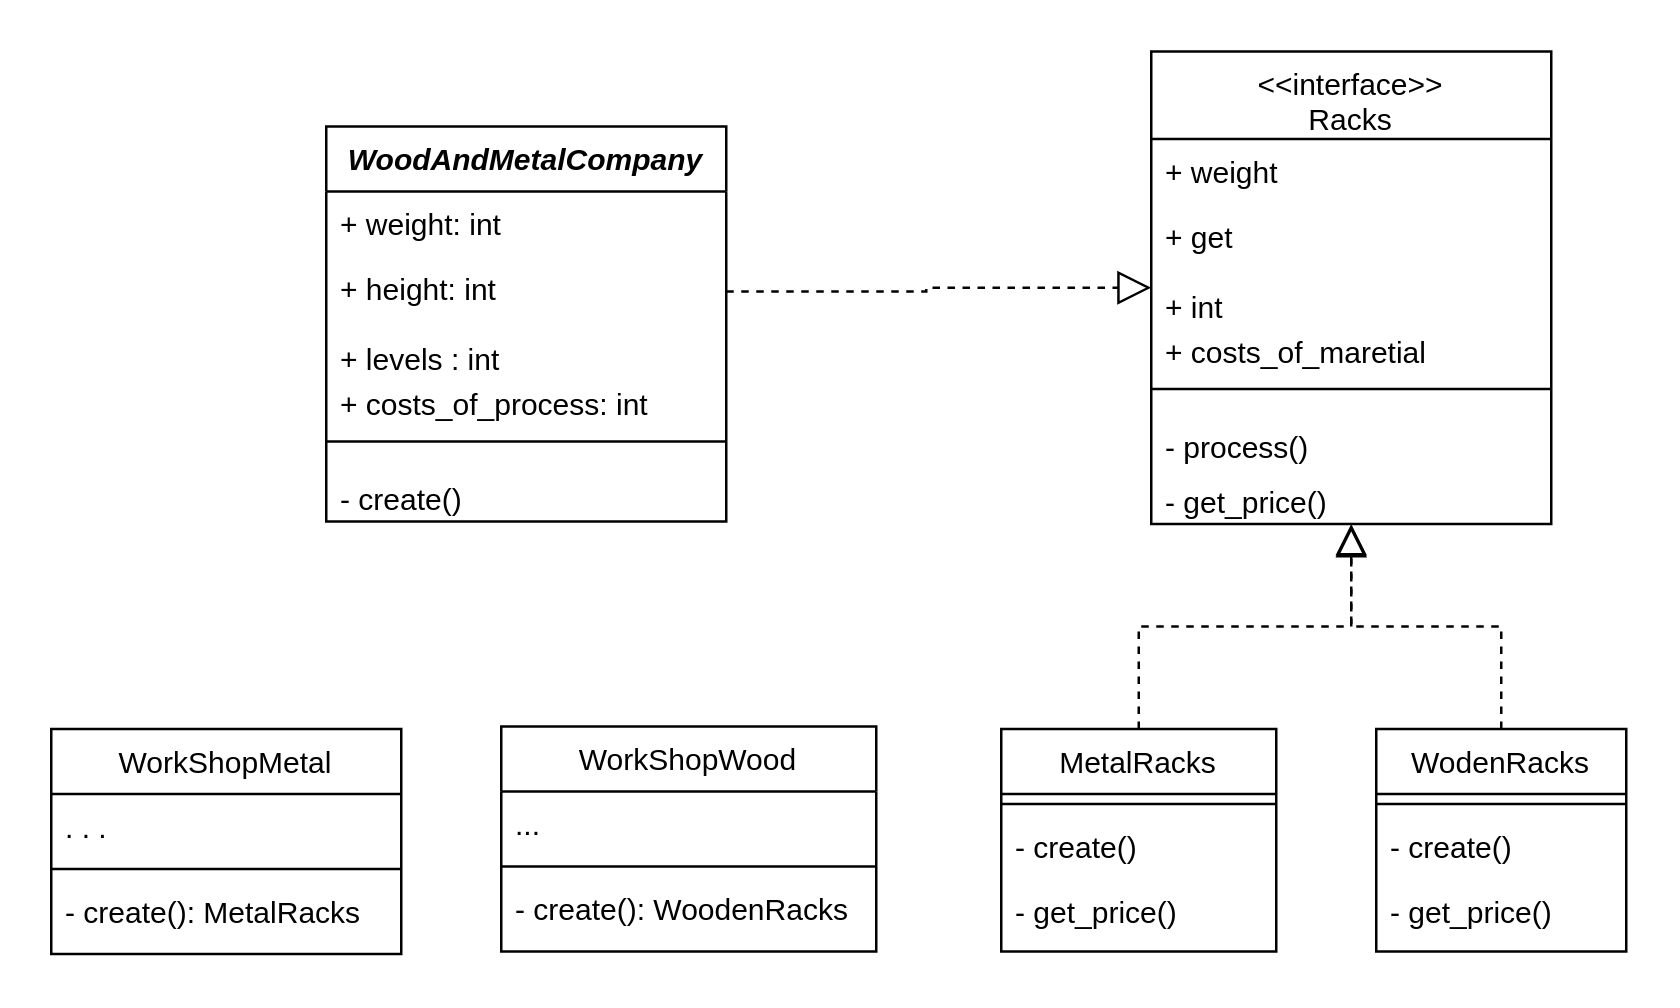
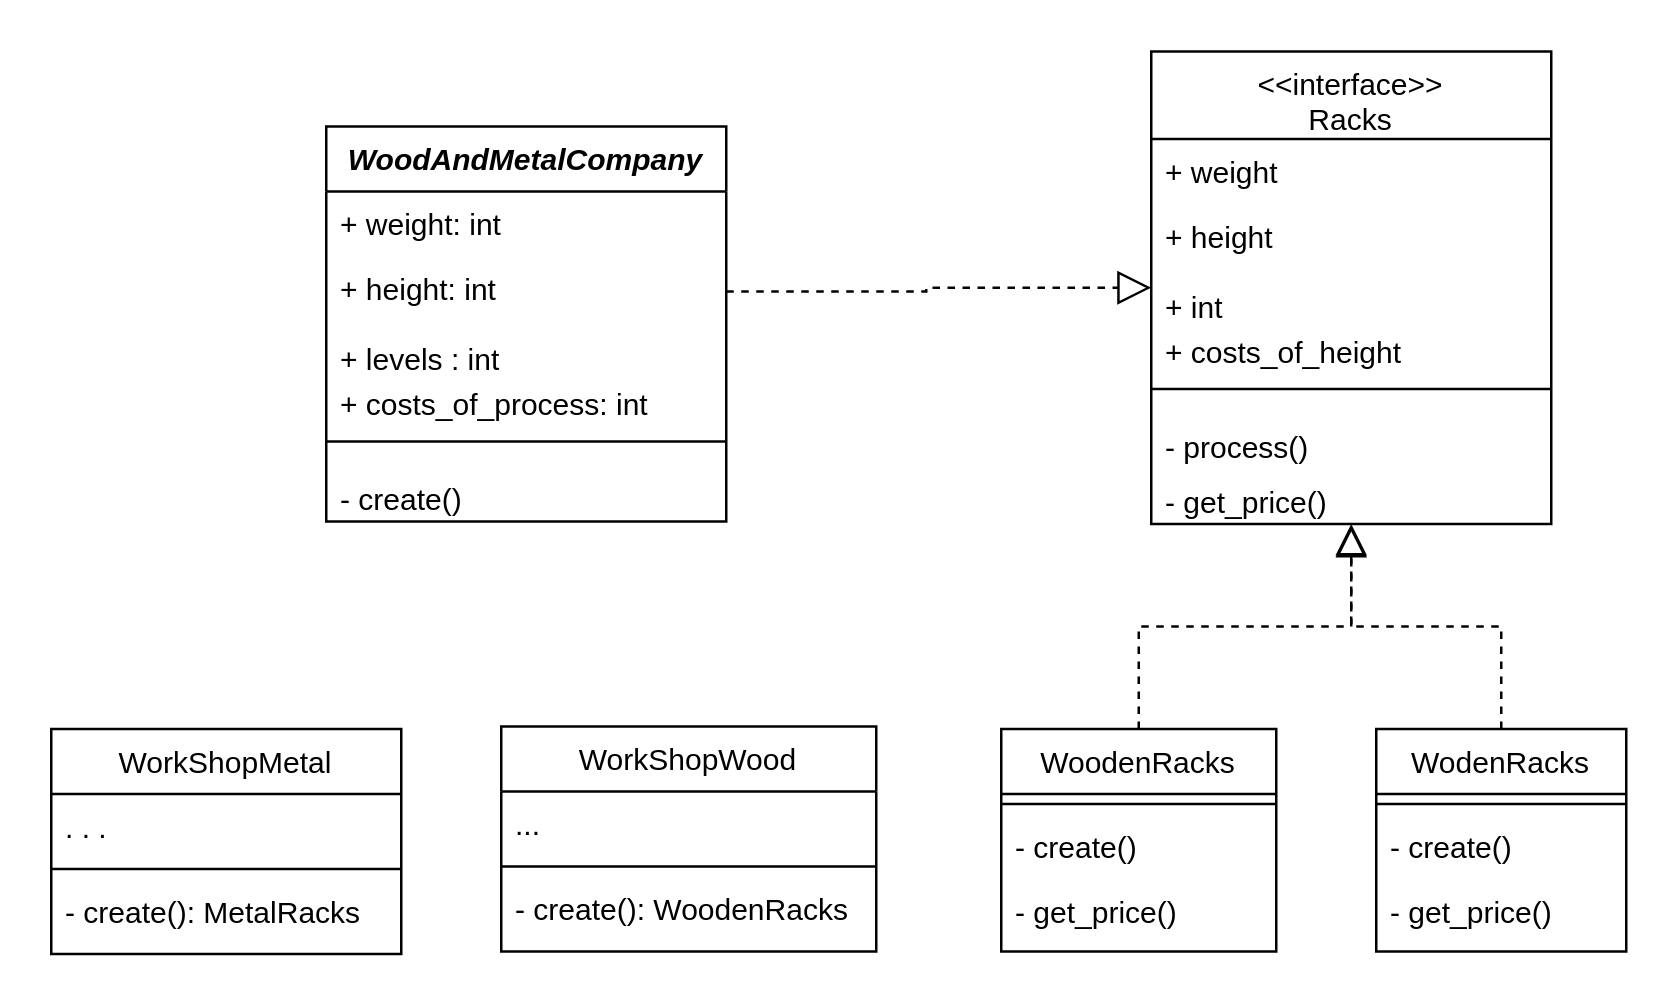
(1203, 238) -> (1224, 238)
(1313, 353) -> (1300, 353)
(1138, 763) -> (1138, 763)
